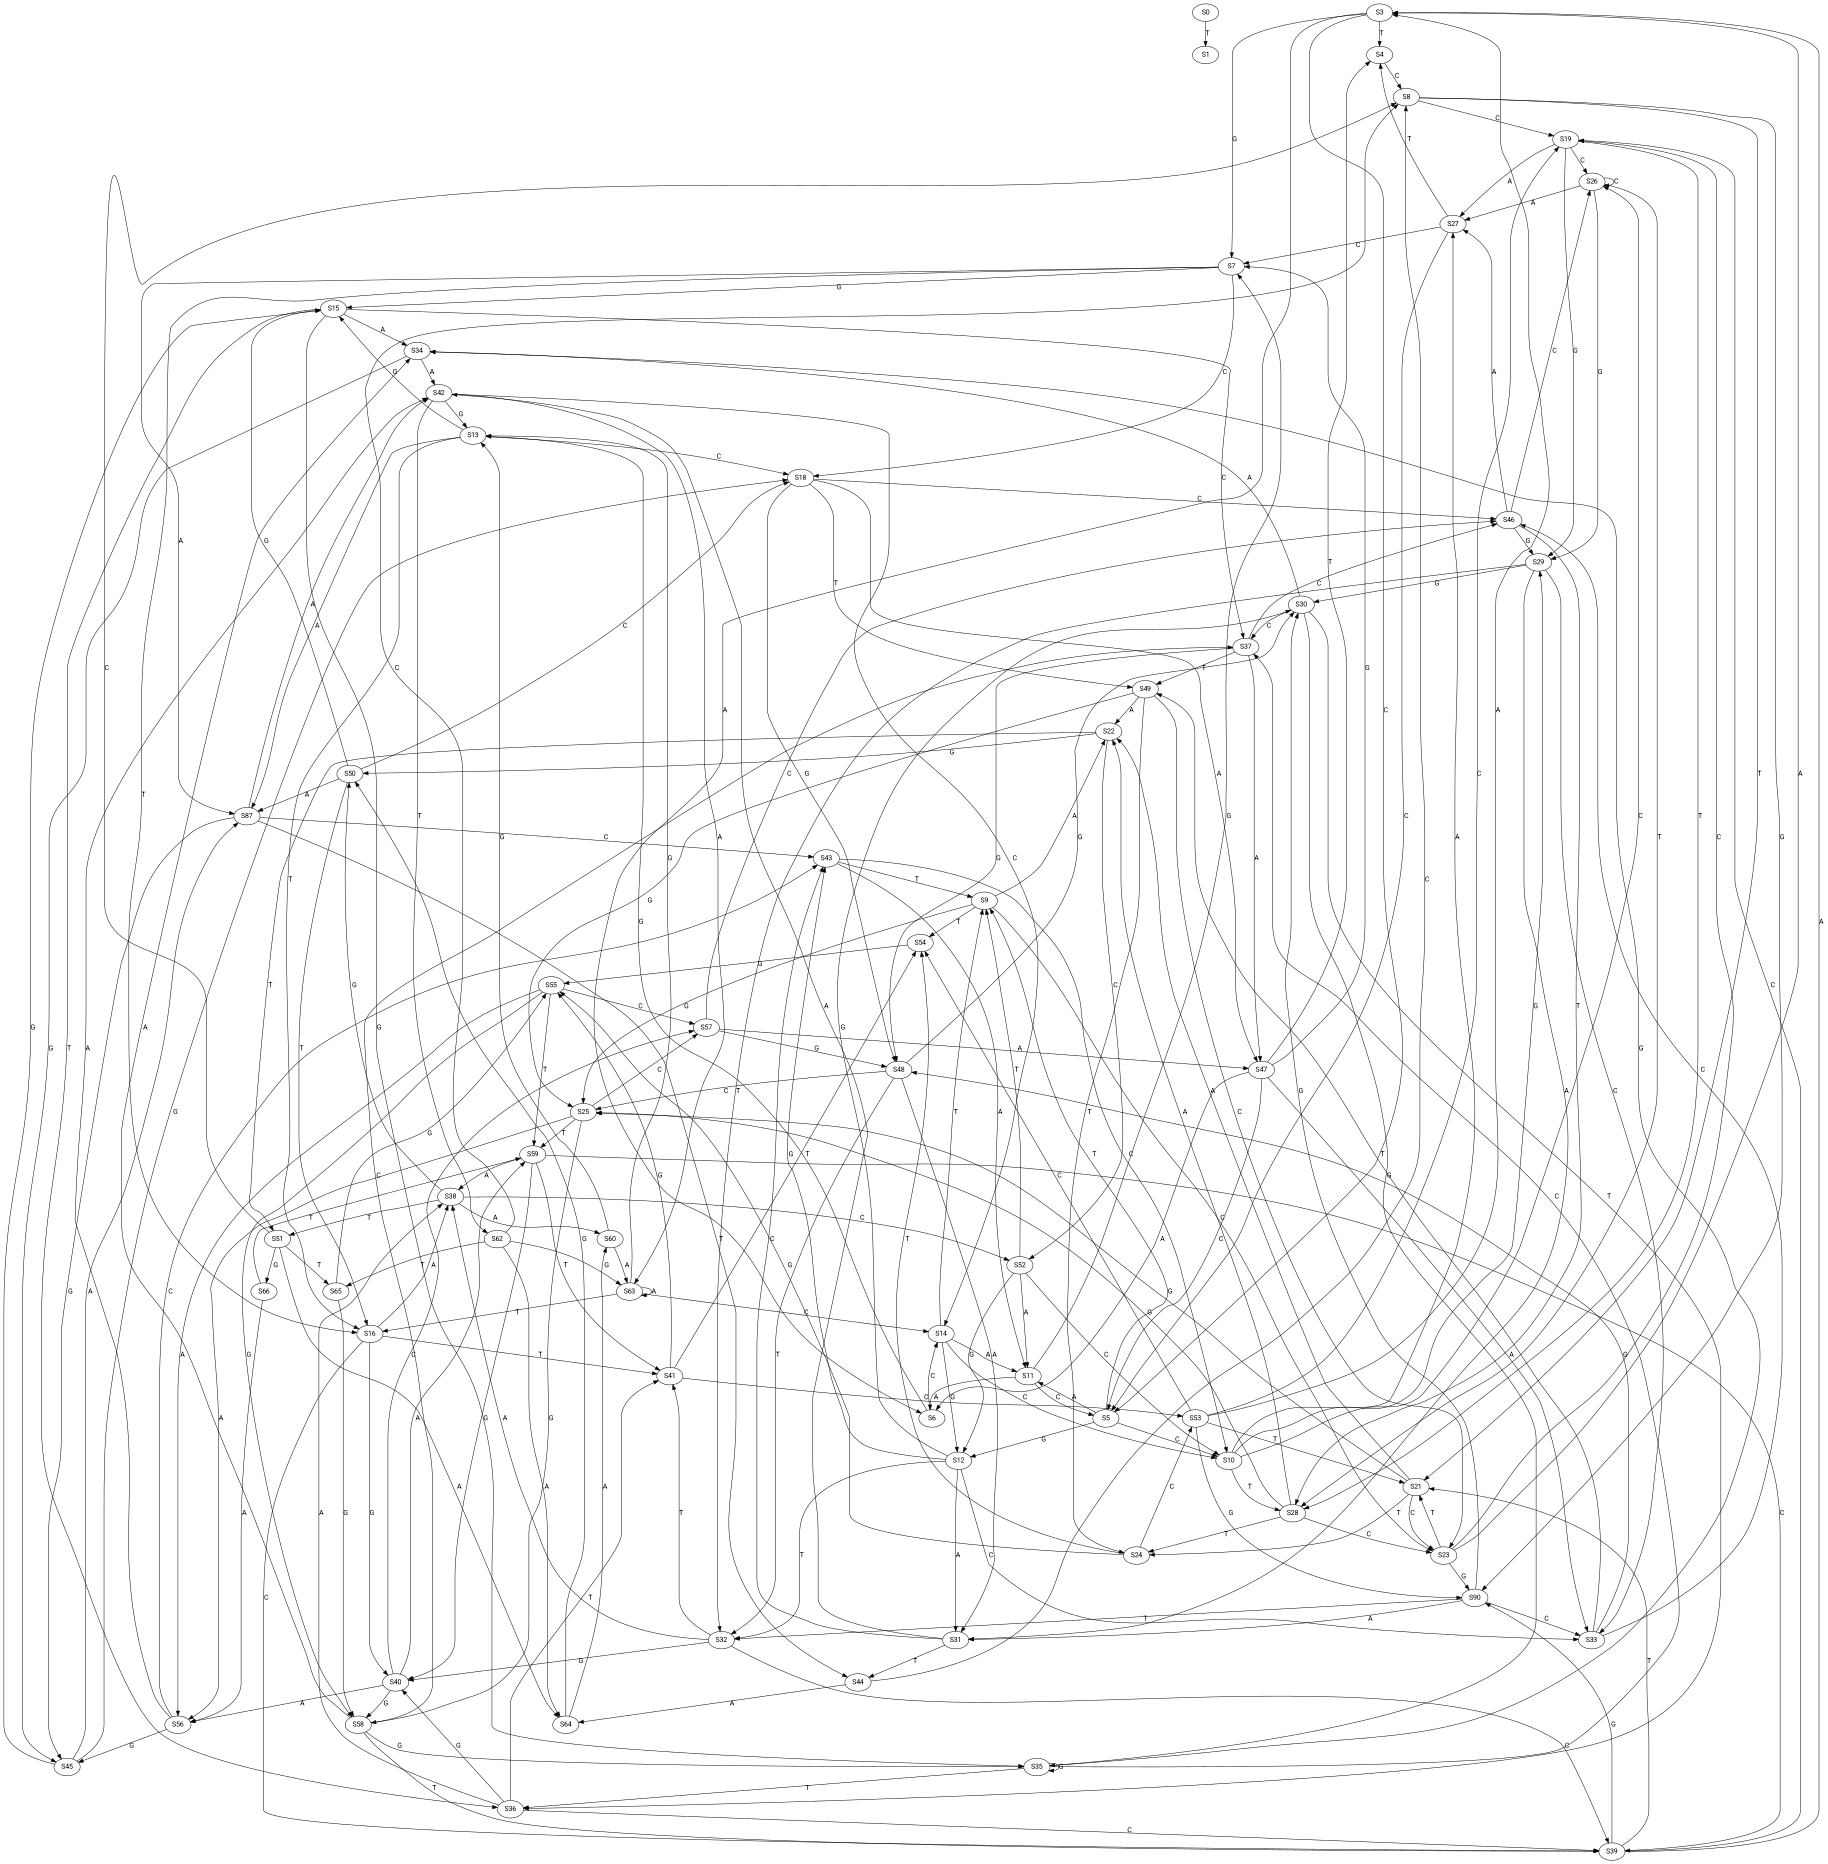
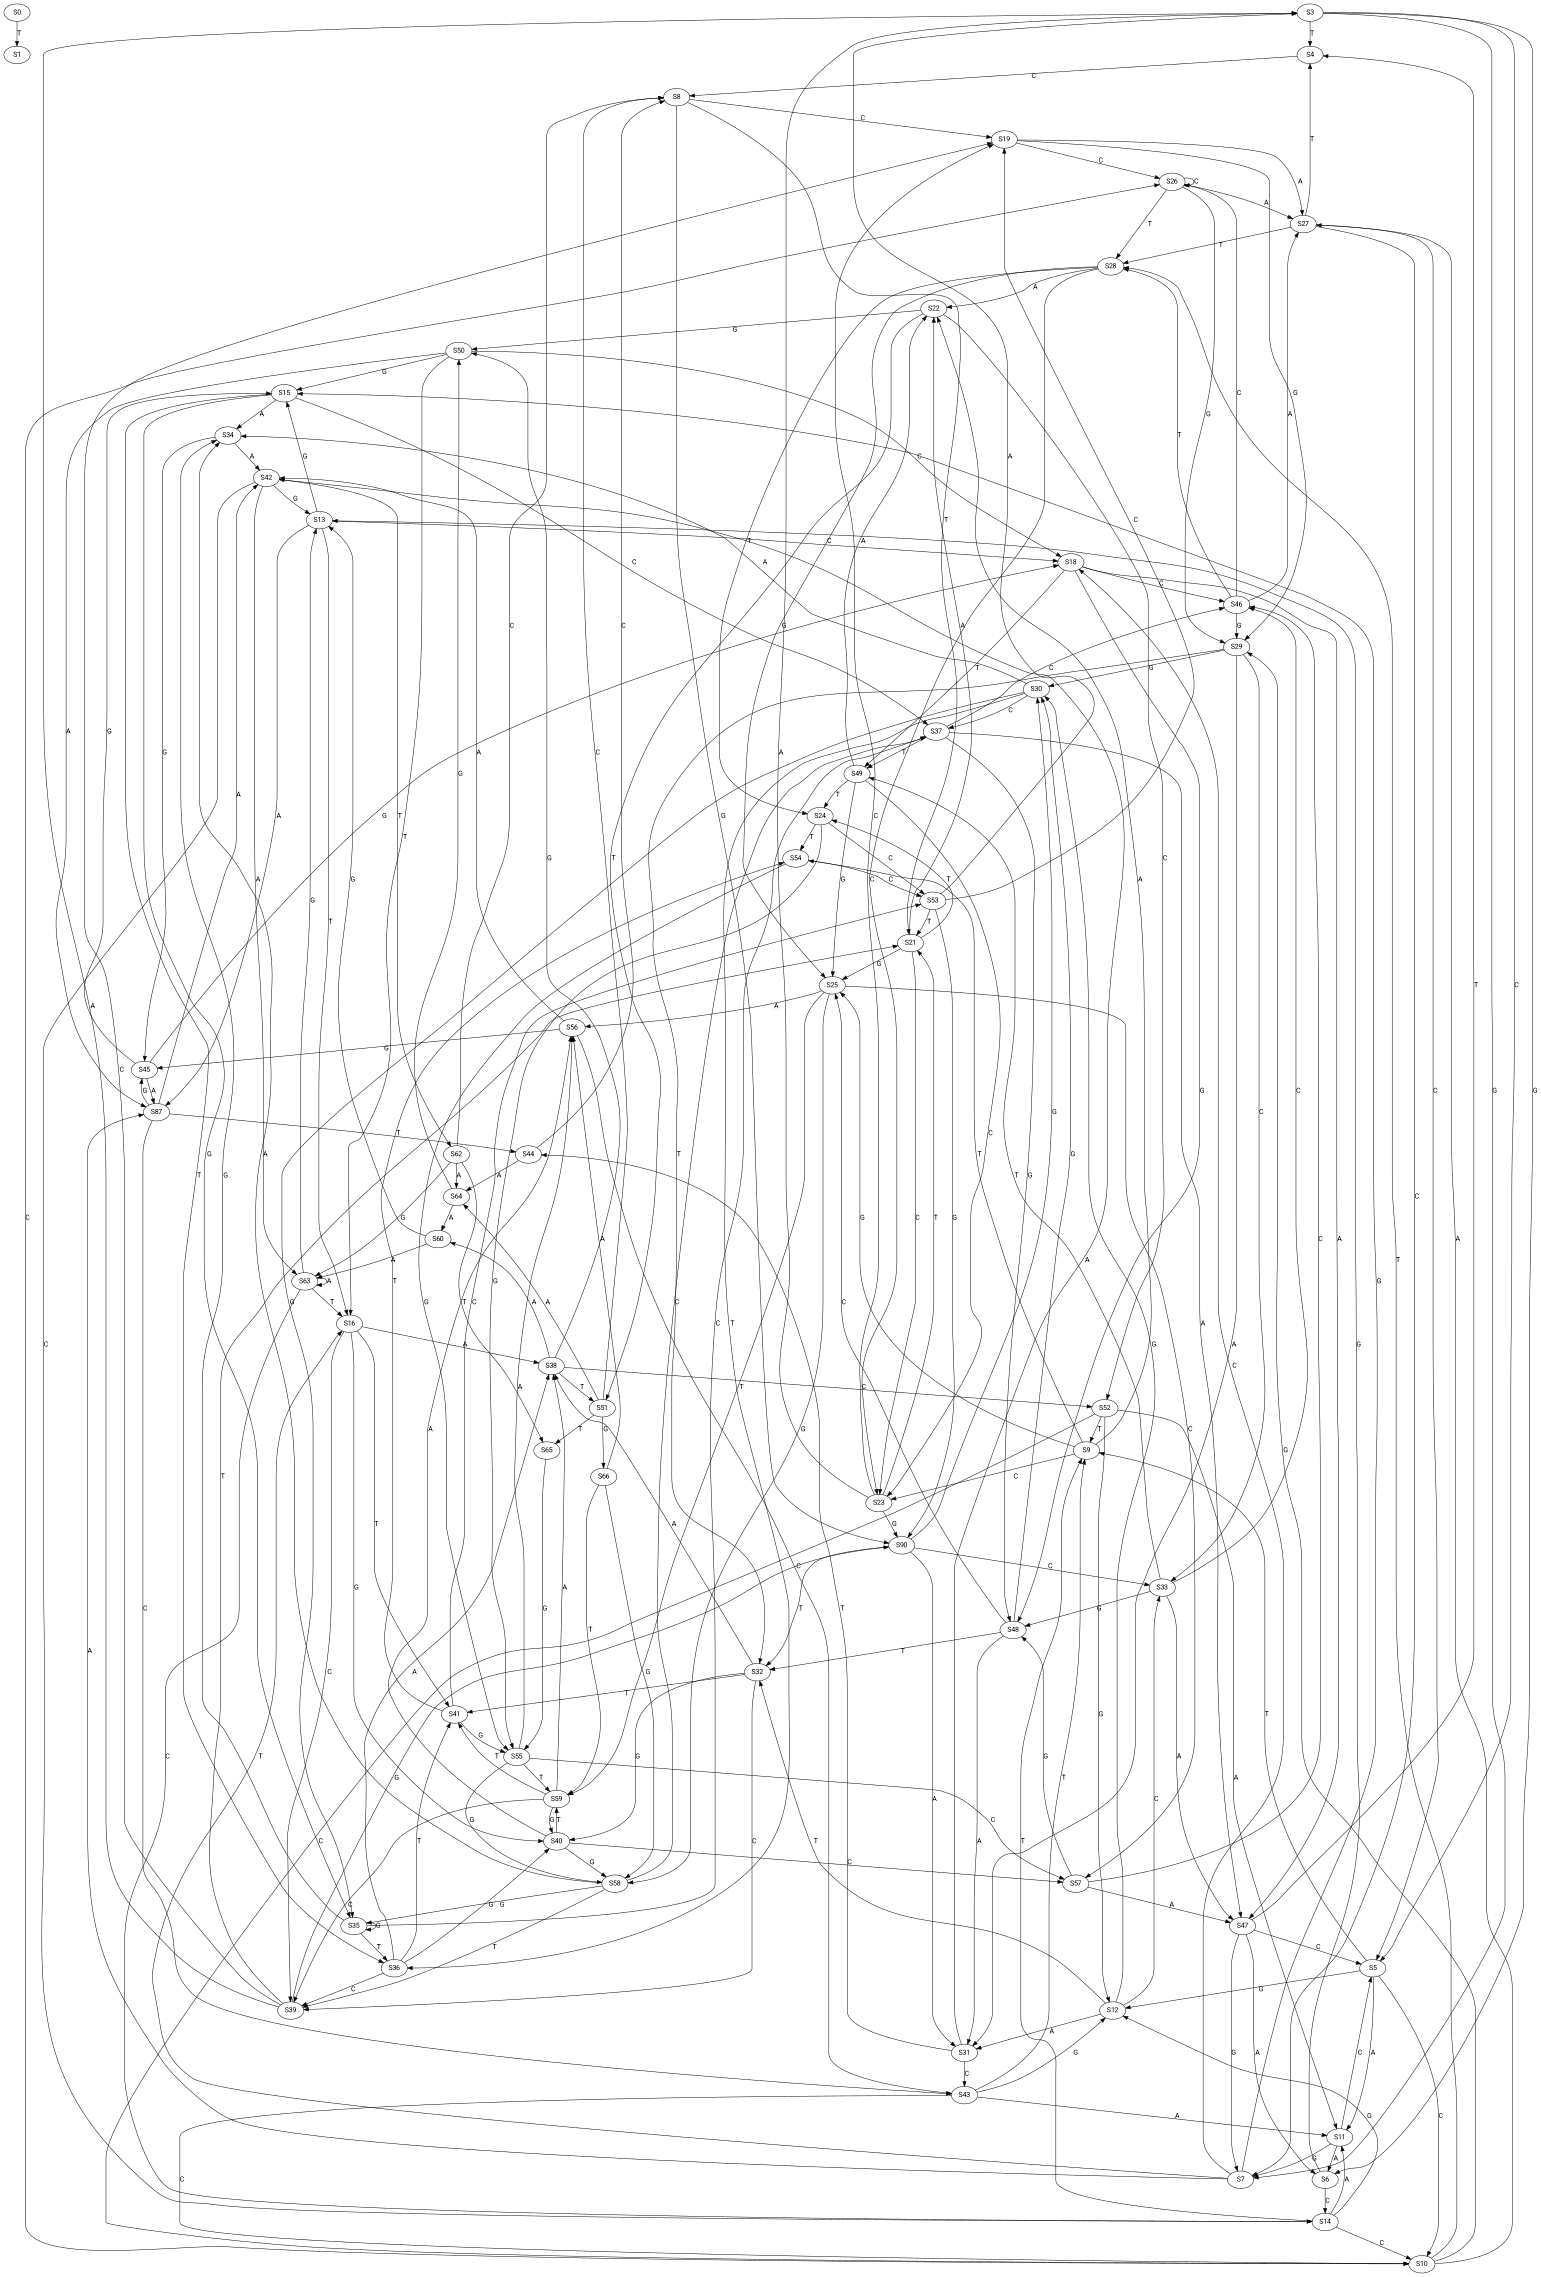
(725, 710) -> (1535, 1091)
(1698, 869) -> (1209, 245)
(1059, 1183) -> (875, 876)
(803, 1203) -> (1044, 2065)
(1482, 1324) -> (1177, 1762)
(418, 1418) -> (559, 1820)
(343, 1507) -> (646, 1683)
